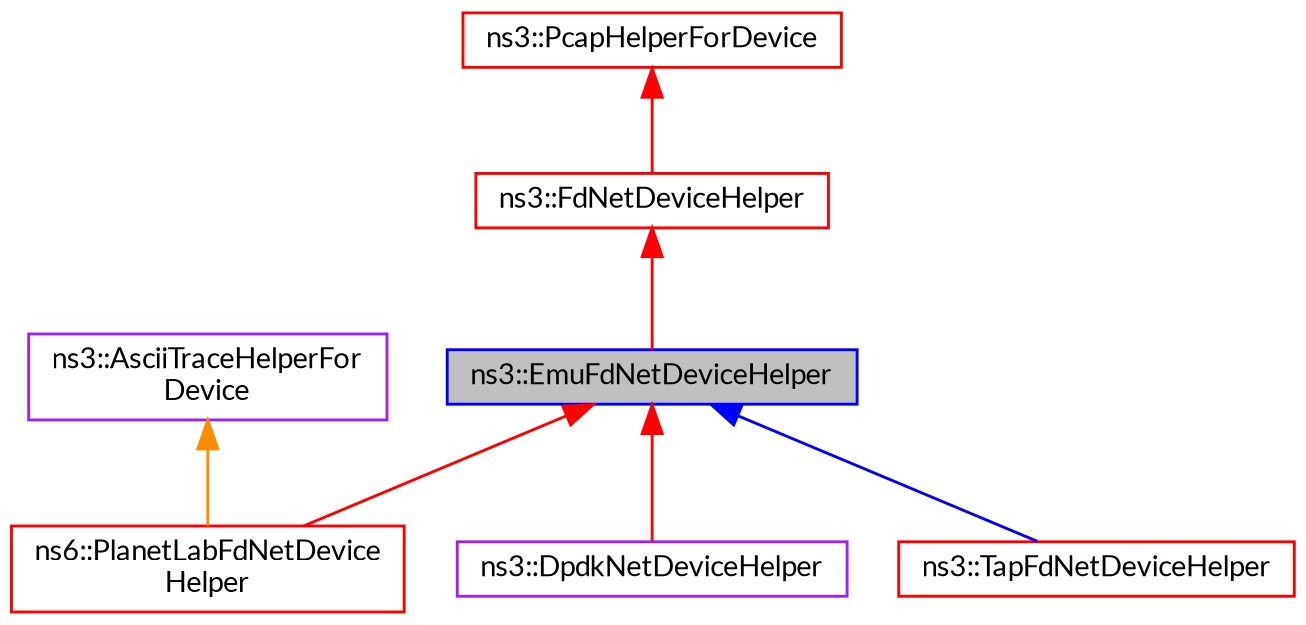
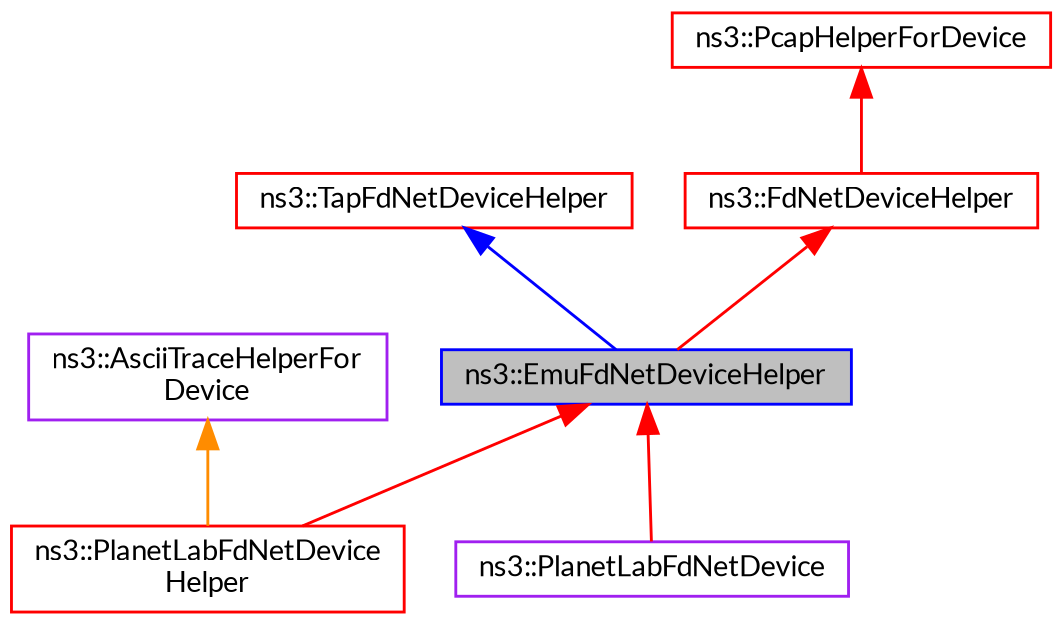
(888, 479) -> (552, 298)
(208, 569) -> (208, 569)
(652, 569) -> (652, 569)
